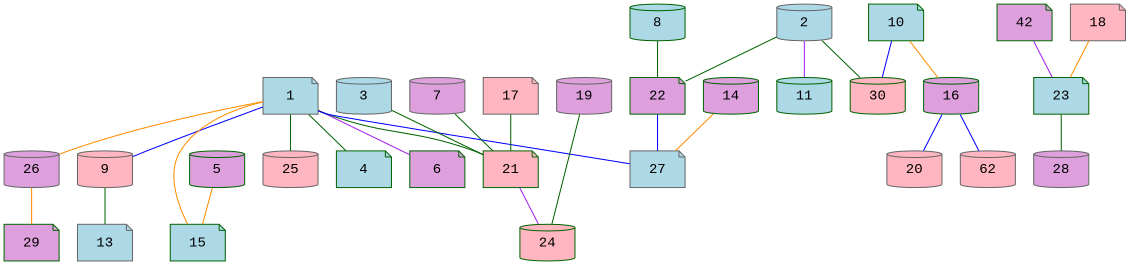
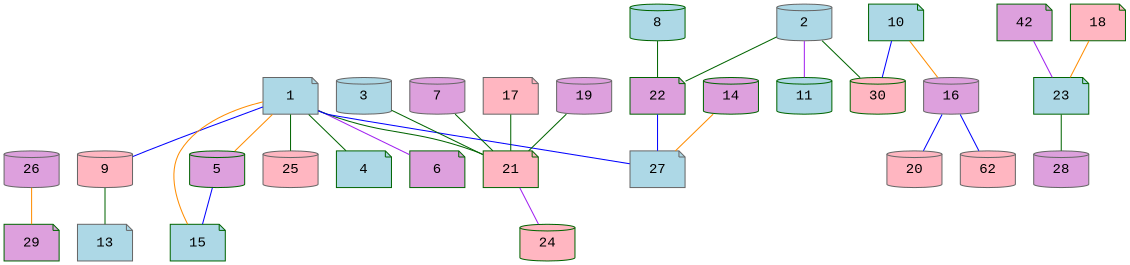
(1098, 22) -> (1098, 22)
(951, 96) -> (951, 96)
(160, 124) -> (254, 133)
(566, 169) -> (547, 132)
(207, 206) -> (207, 206)
